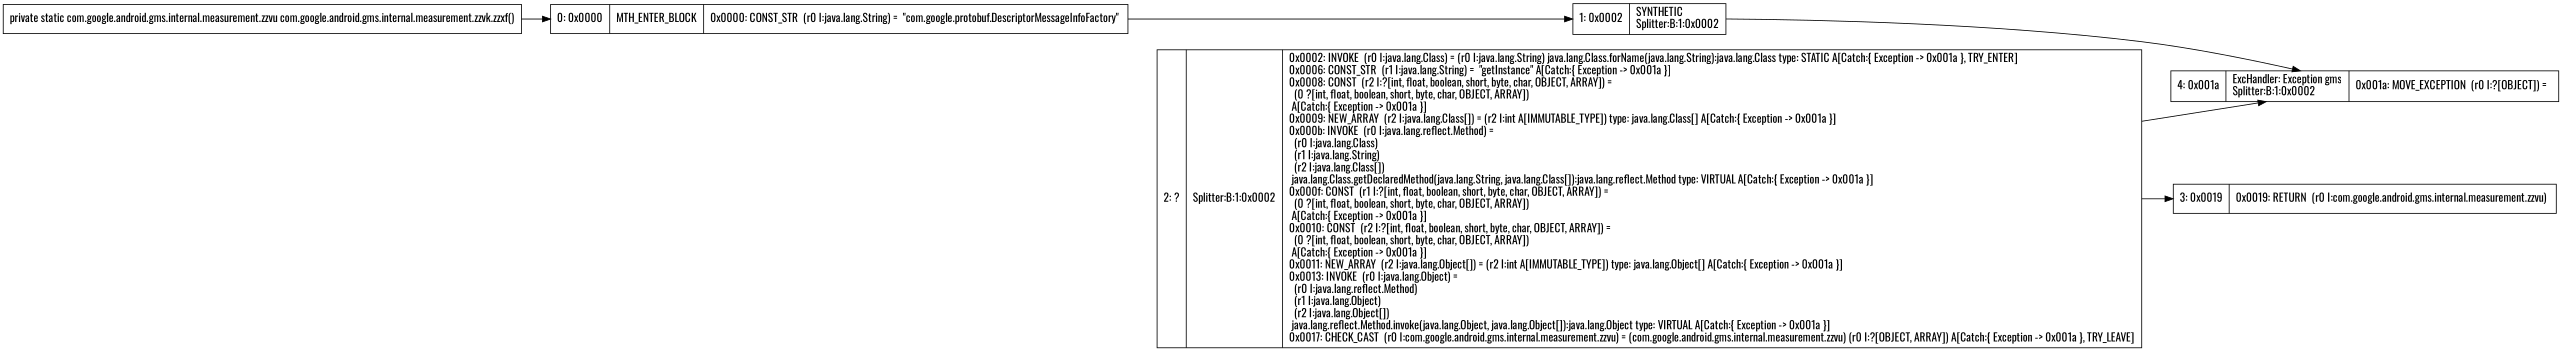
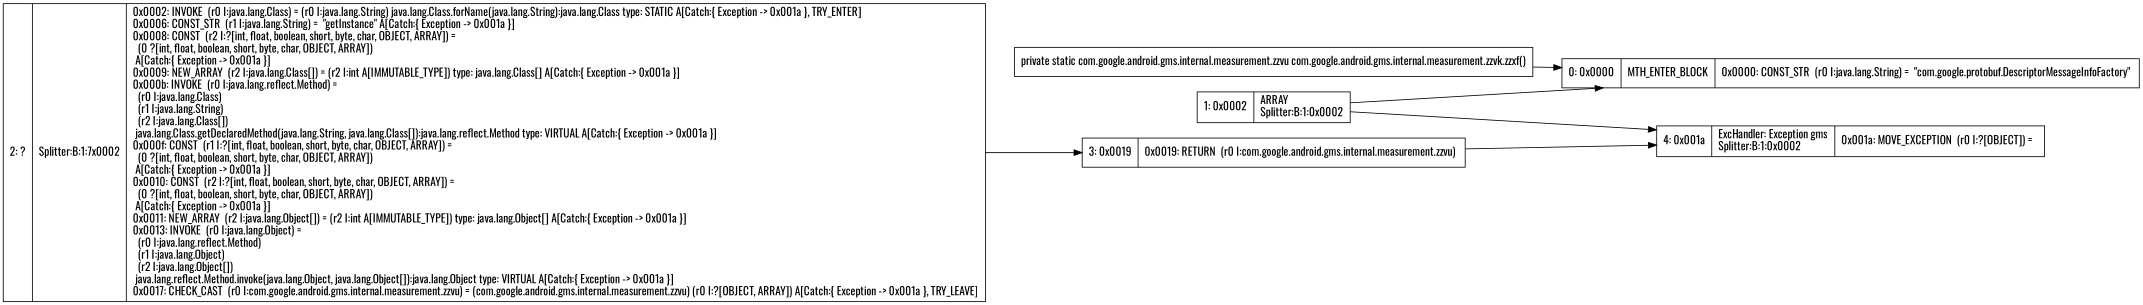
(1660, 13) -> (1275, 101)
(1346, 19) -> (1473, 96)
(2200, 112) -> (1557, 147)
(1234, 198) -> (79, 152)
